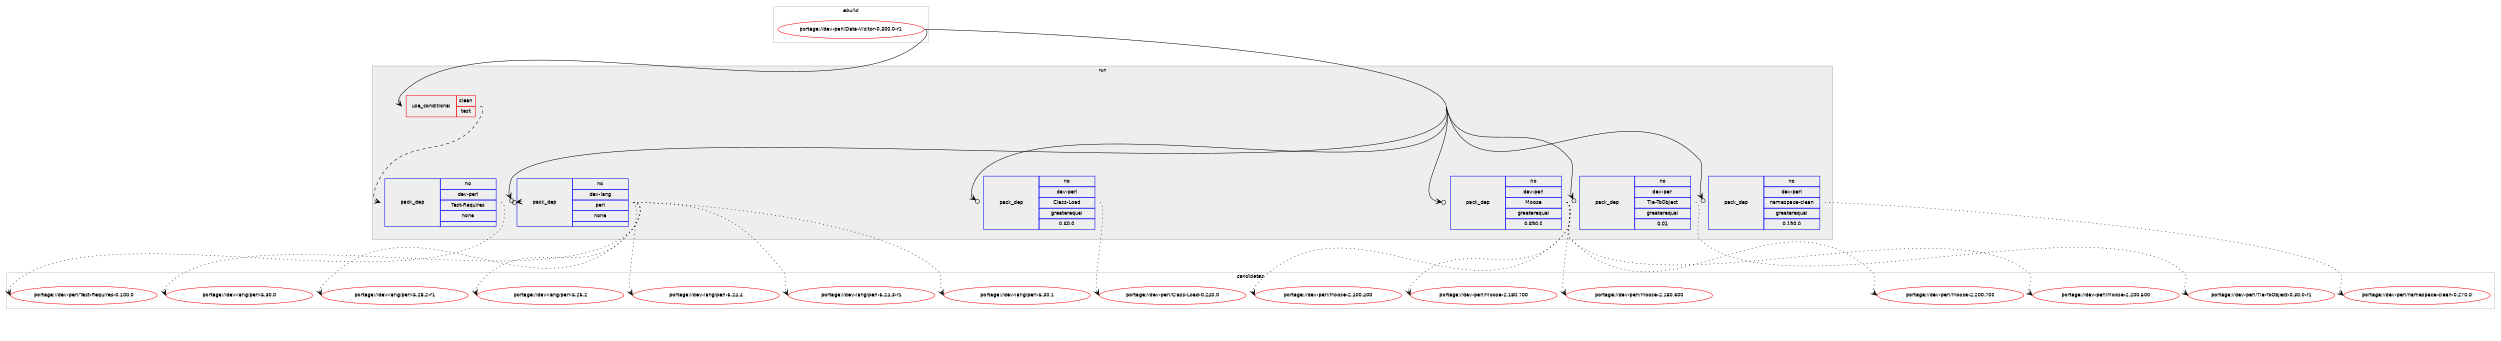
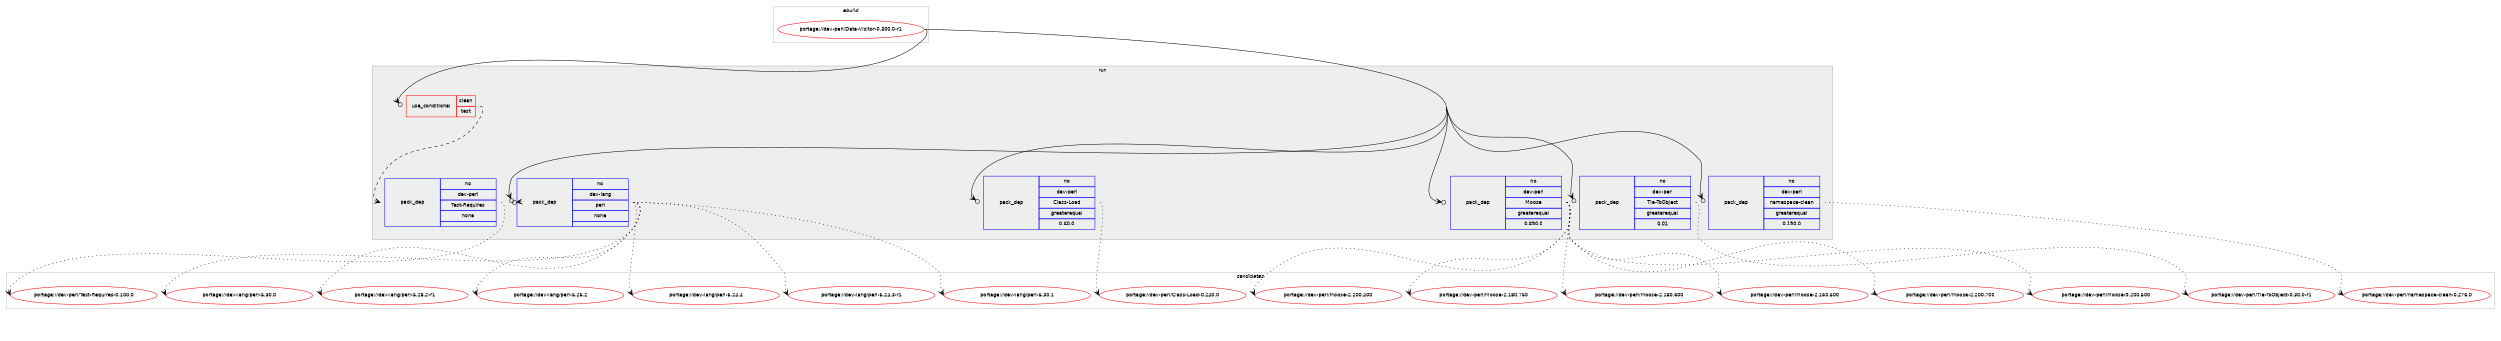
(719, 69) -> (719, 69)
(1328, 295) -> (1328, 295)
(1484, 295) -> (1484, 295)
none -> (1795, 295)
(2106, 295) -> (2106, 295)
(2417, 295) -> (2417, 295)
